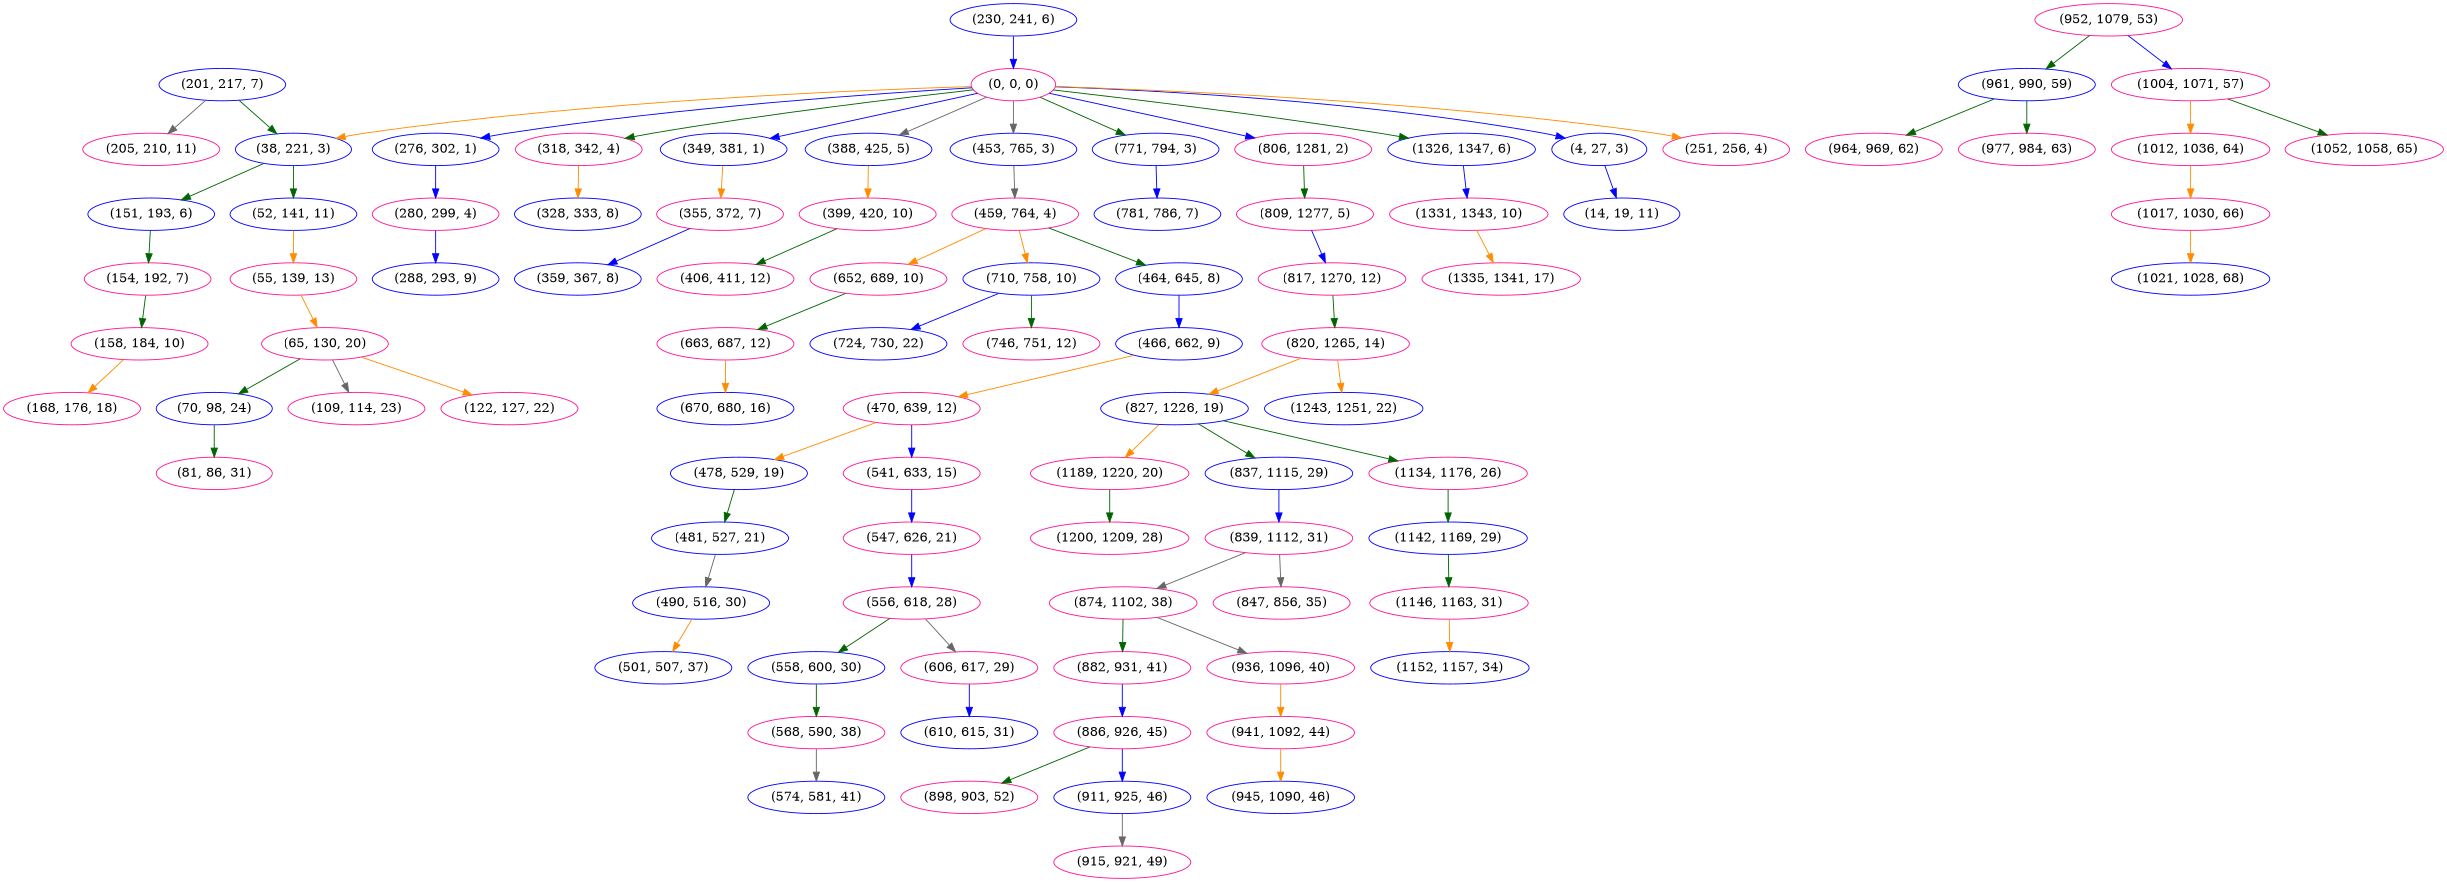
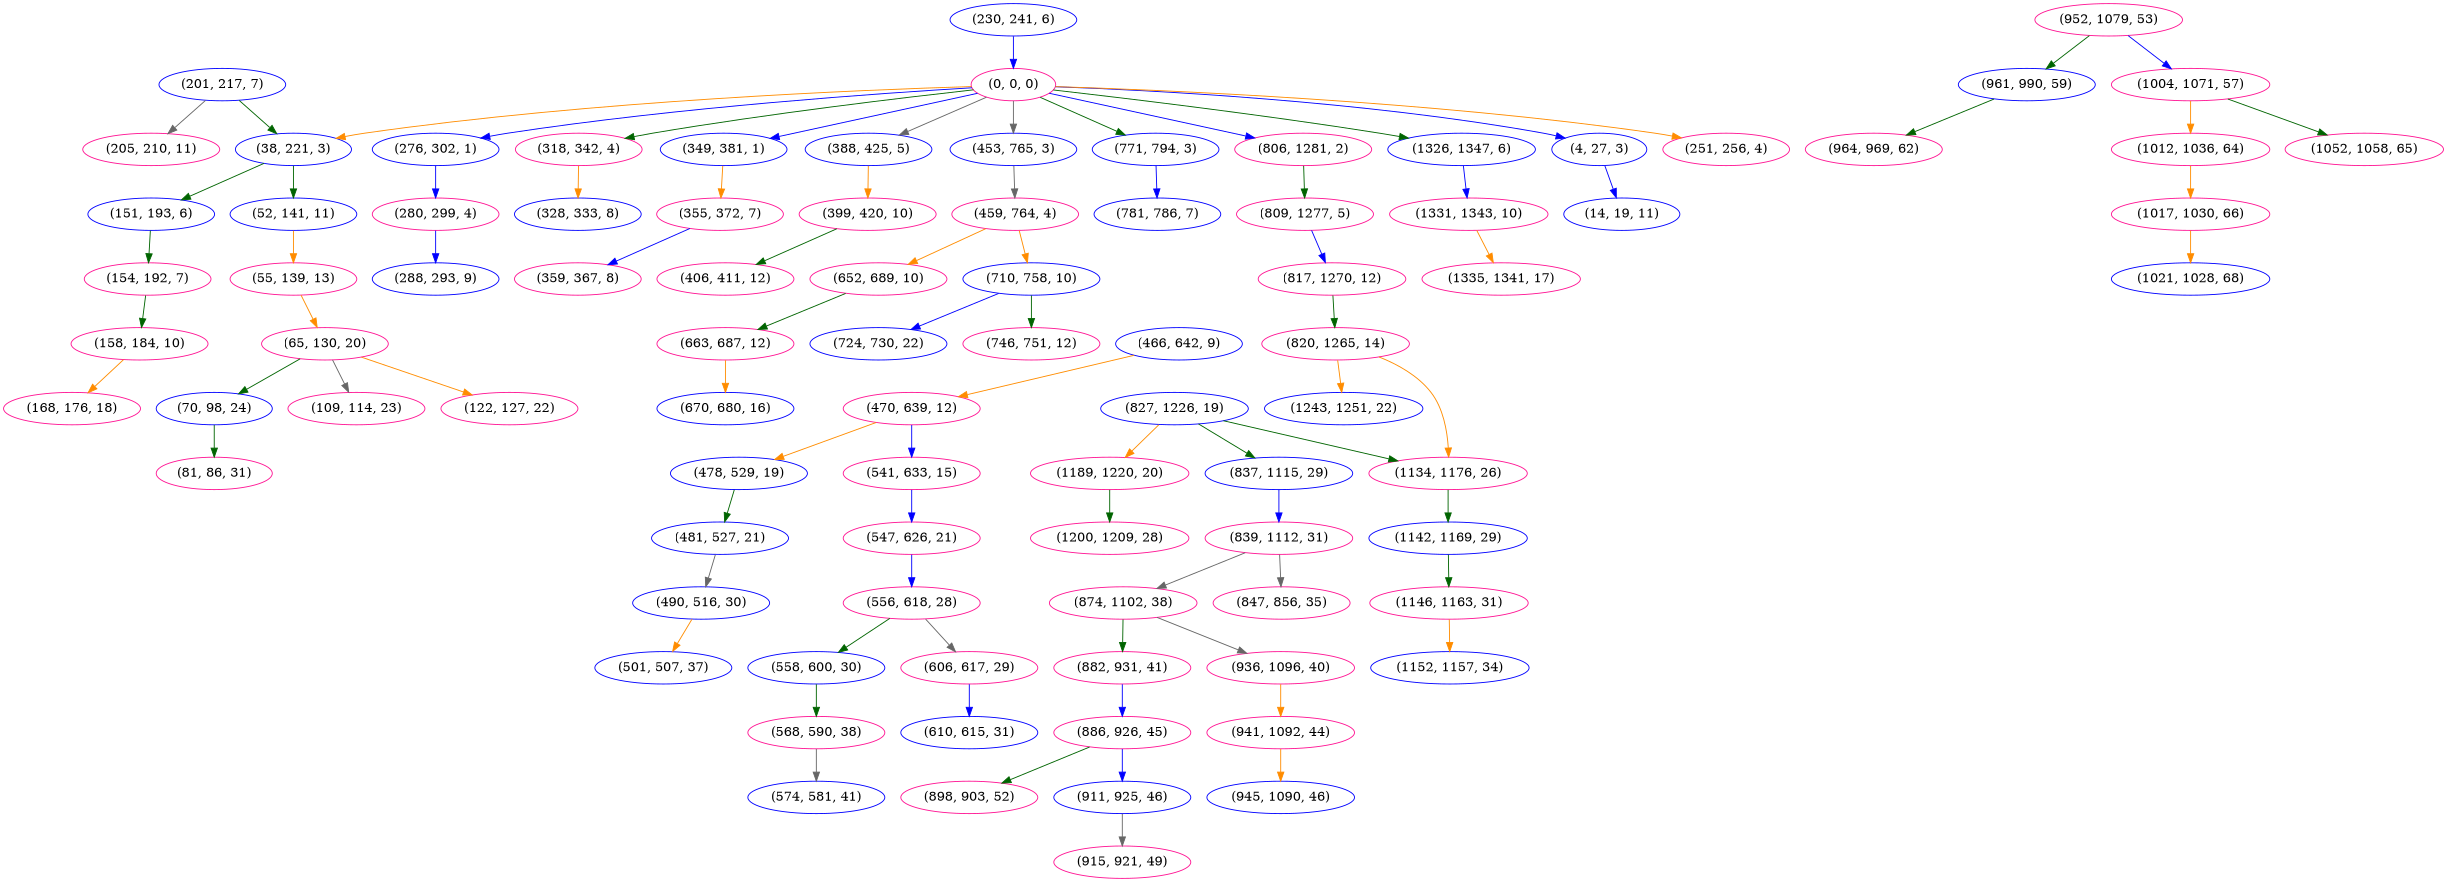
(2027, 149) -> none
(578, 279) -> (578, 279)
(1179, 279) -> none
(1179, 344) -> (1179, 344)
(1259, 375) -> (1429, 391)
